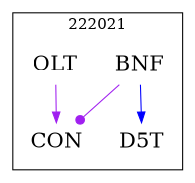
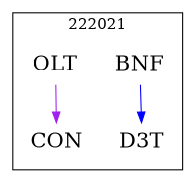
(101, 101) -> none
(142, 142) -> (142, 142)
